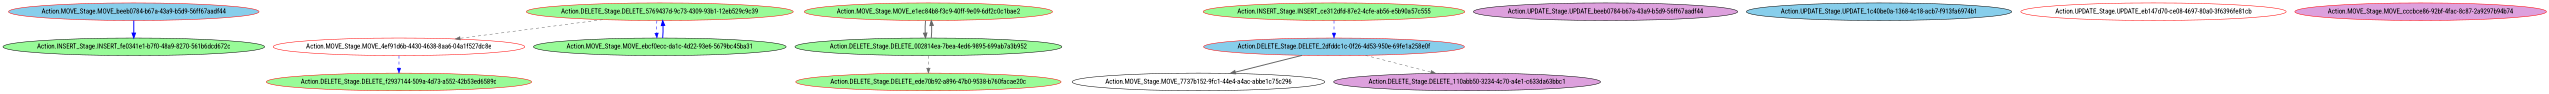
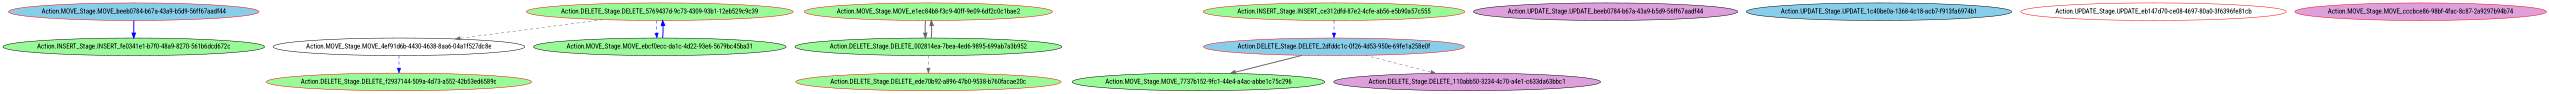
(2421, 12) -> (2421, 12)
(399, 47) -> (399, 47)
(1198, 82) -> (1198, 82)
